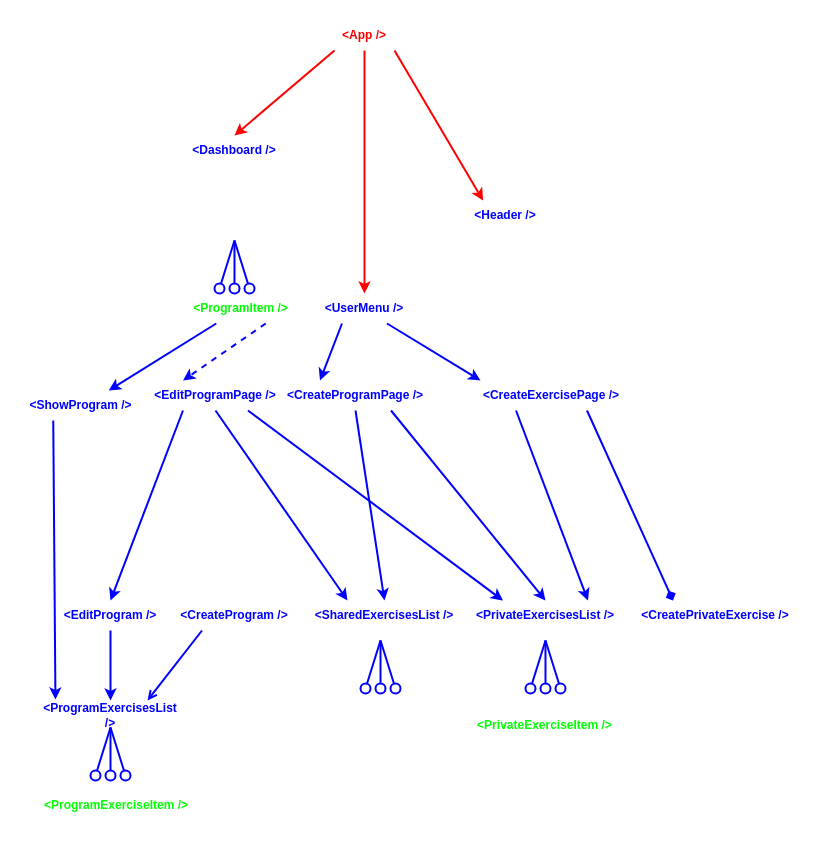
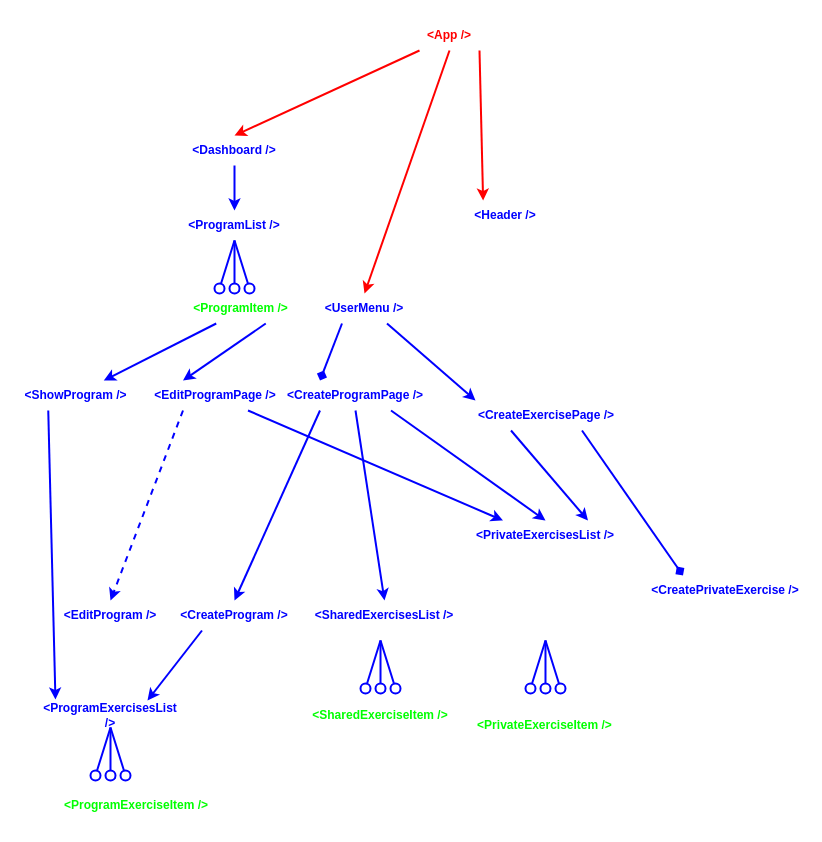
(365, 36) -> (450, 36)
none -> (235, 184)
none -> (235, 226)
(226, 351) -> (226, 351)
(324, 371) -> (324, 370)
(552, 396) -> (547, 416)
(81, 406) -> (76, 396)
none -> (280, 500)
(148, 501) -> (148, 501)
(280, 503) -> none
(546, 616) -> (546, 536)
(716, 616) -> (726, 591)
(111, 661) -> none
(153, 693) -> (154, 692)
none -> (381, 716)
(117, 806) -> (137, 806)
